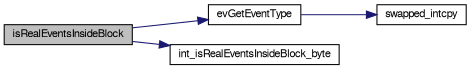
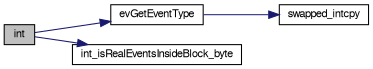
(68, 35) -> (19, 35)
